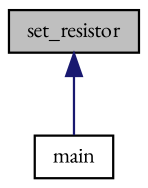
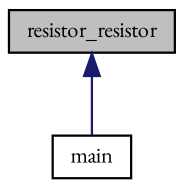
(74, 31) -> (92, 31)
